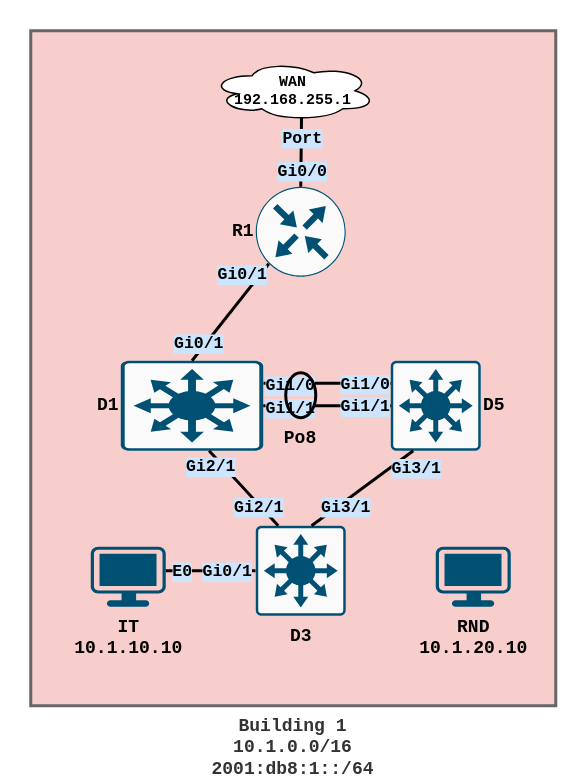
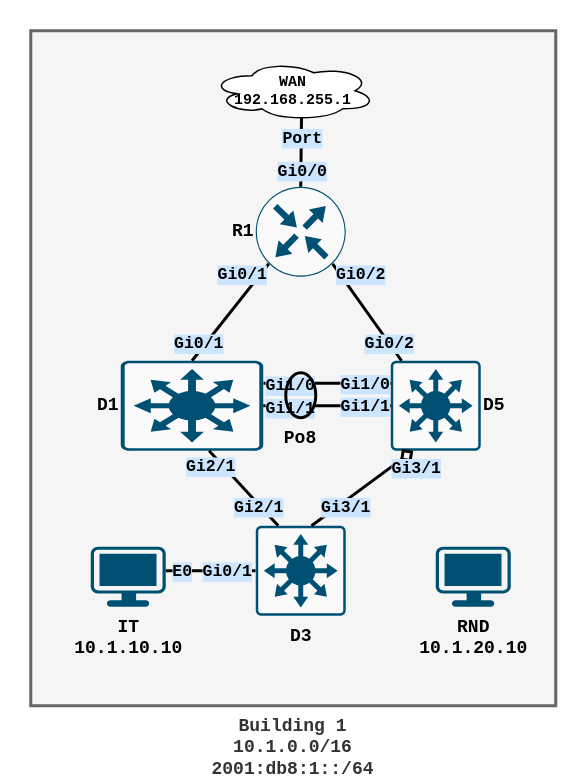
none -> (367, 312)
(293, 368) -> (293, 368)
(408, 455) -> (402, 459)
